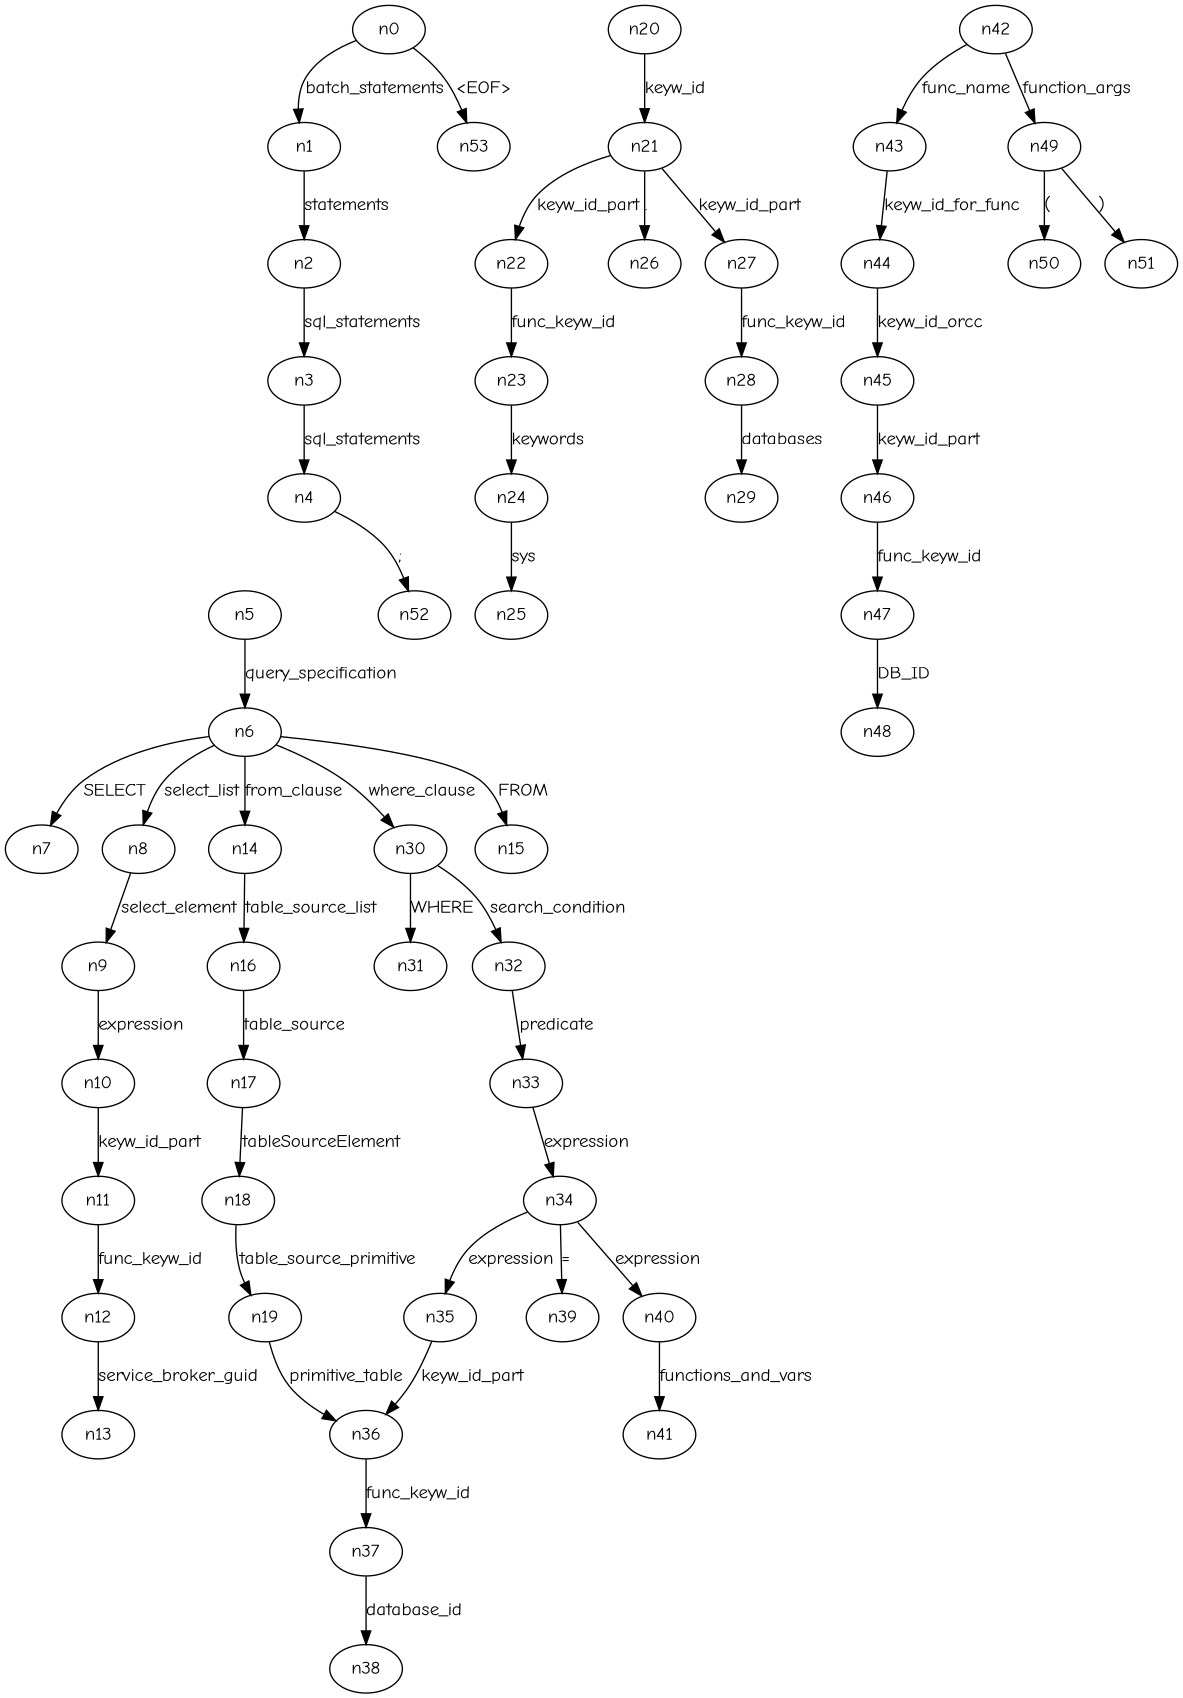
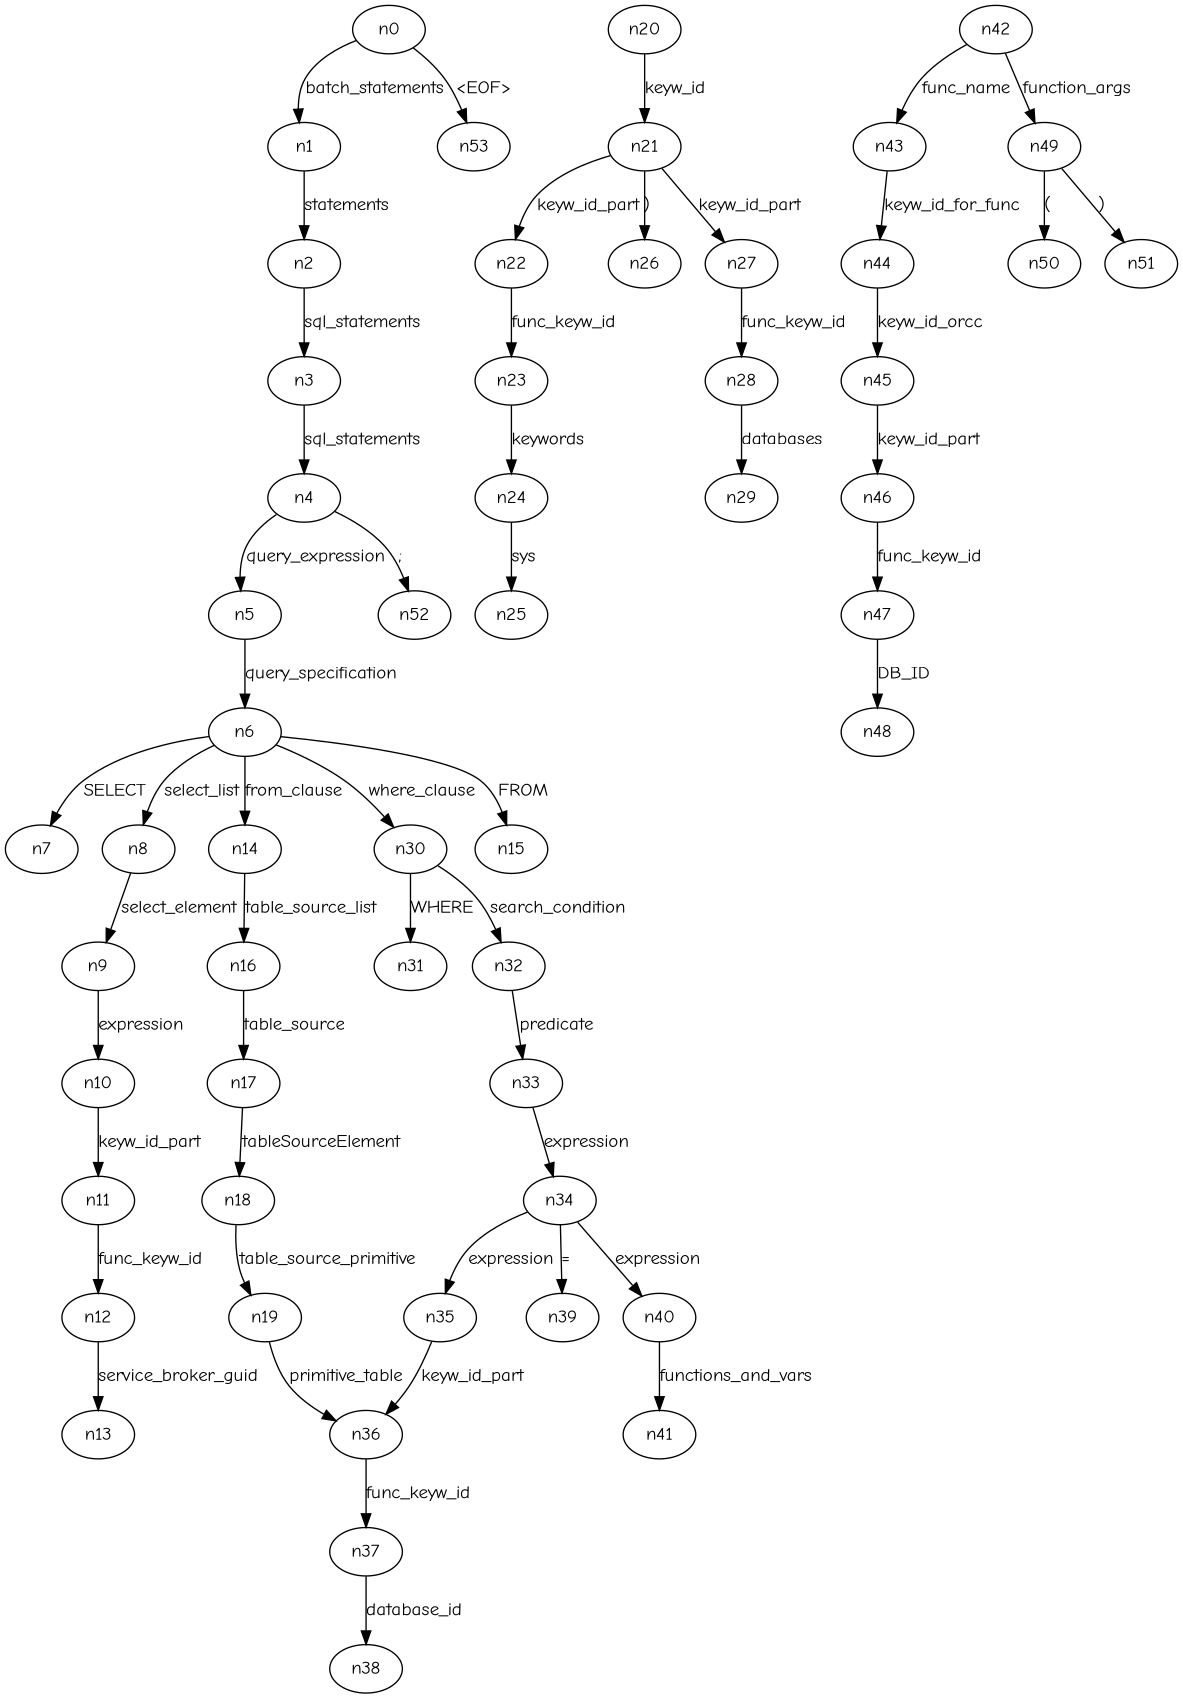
(647, 205) -> (647, 205)
none -> (249, 541)
